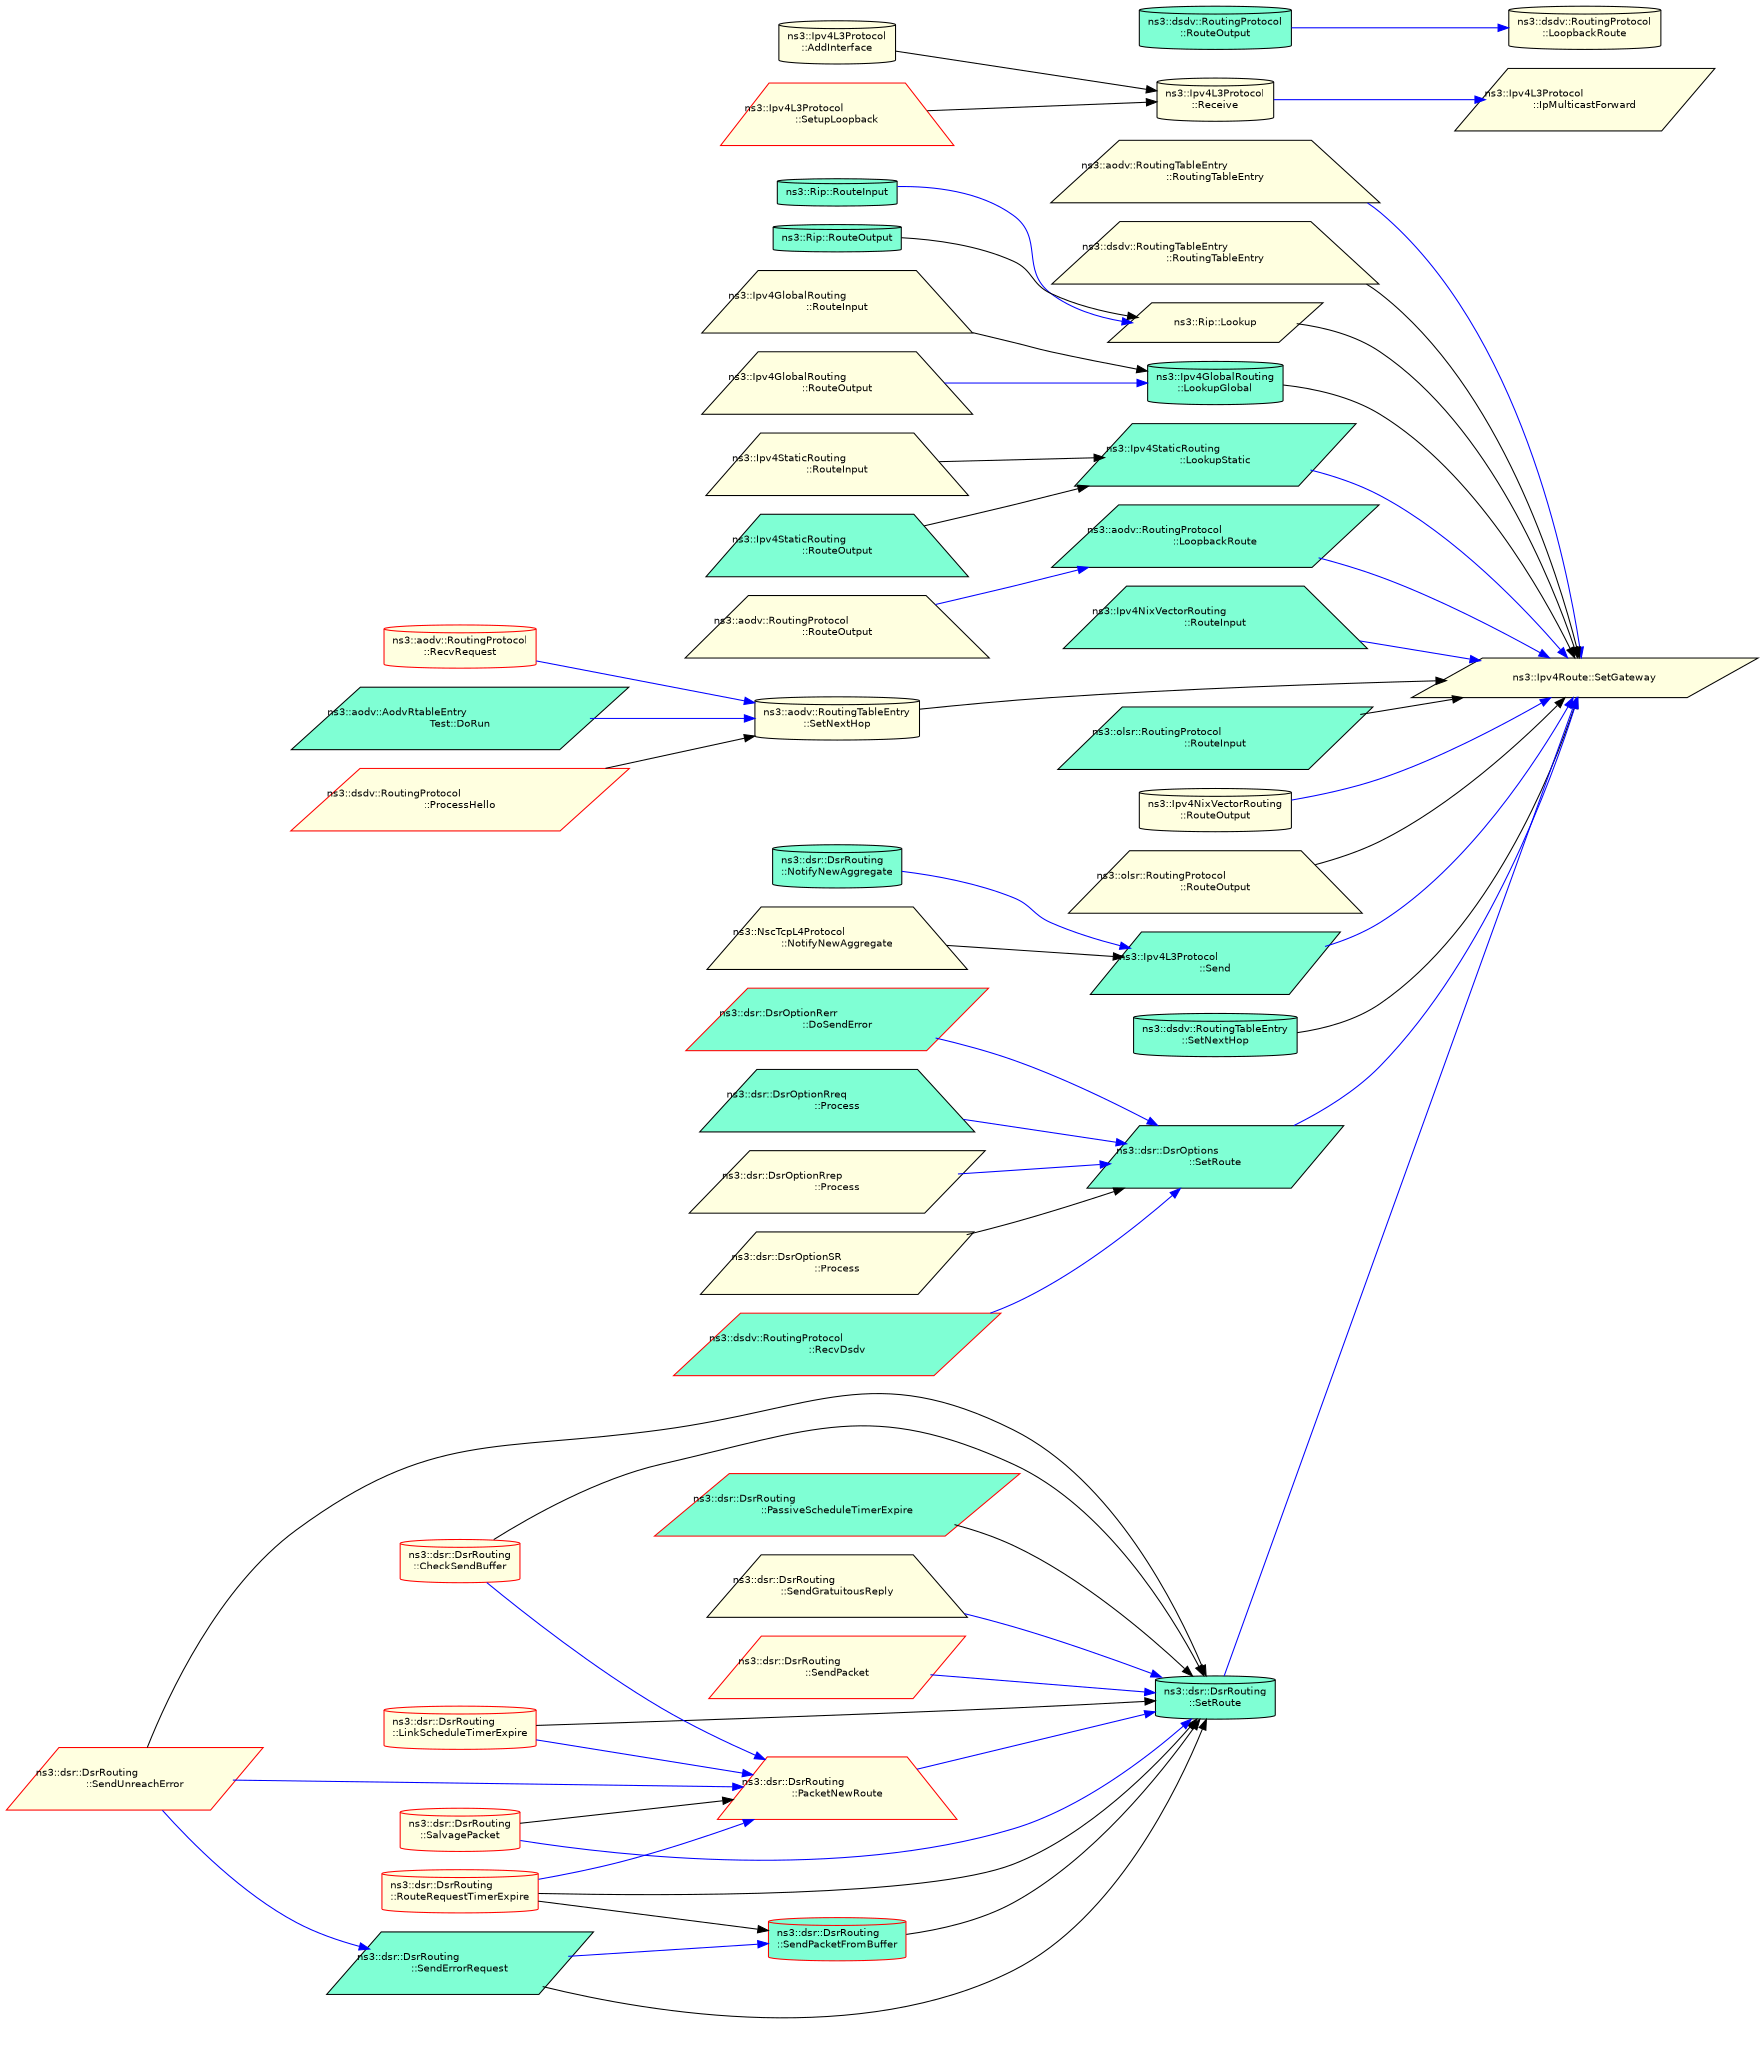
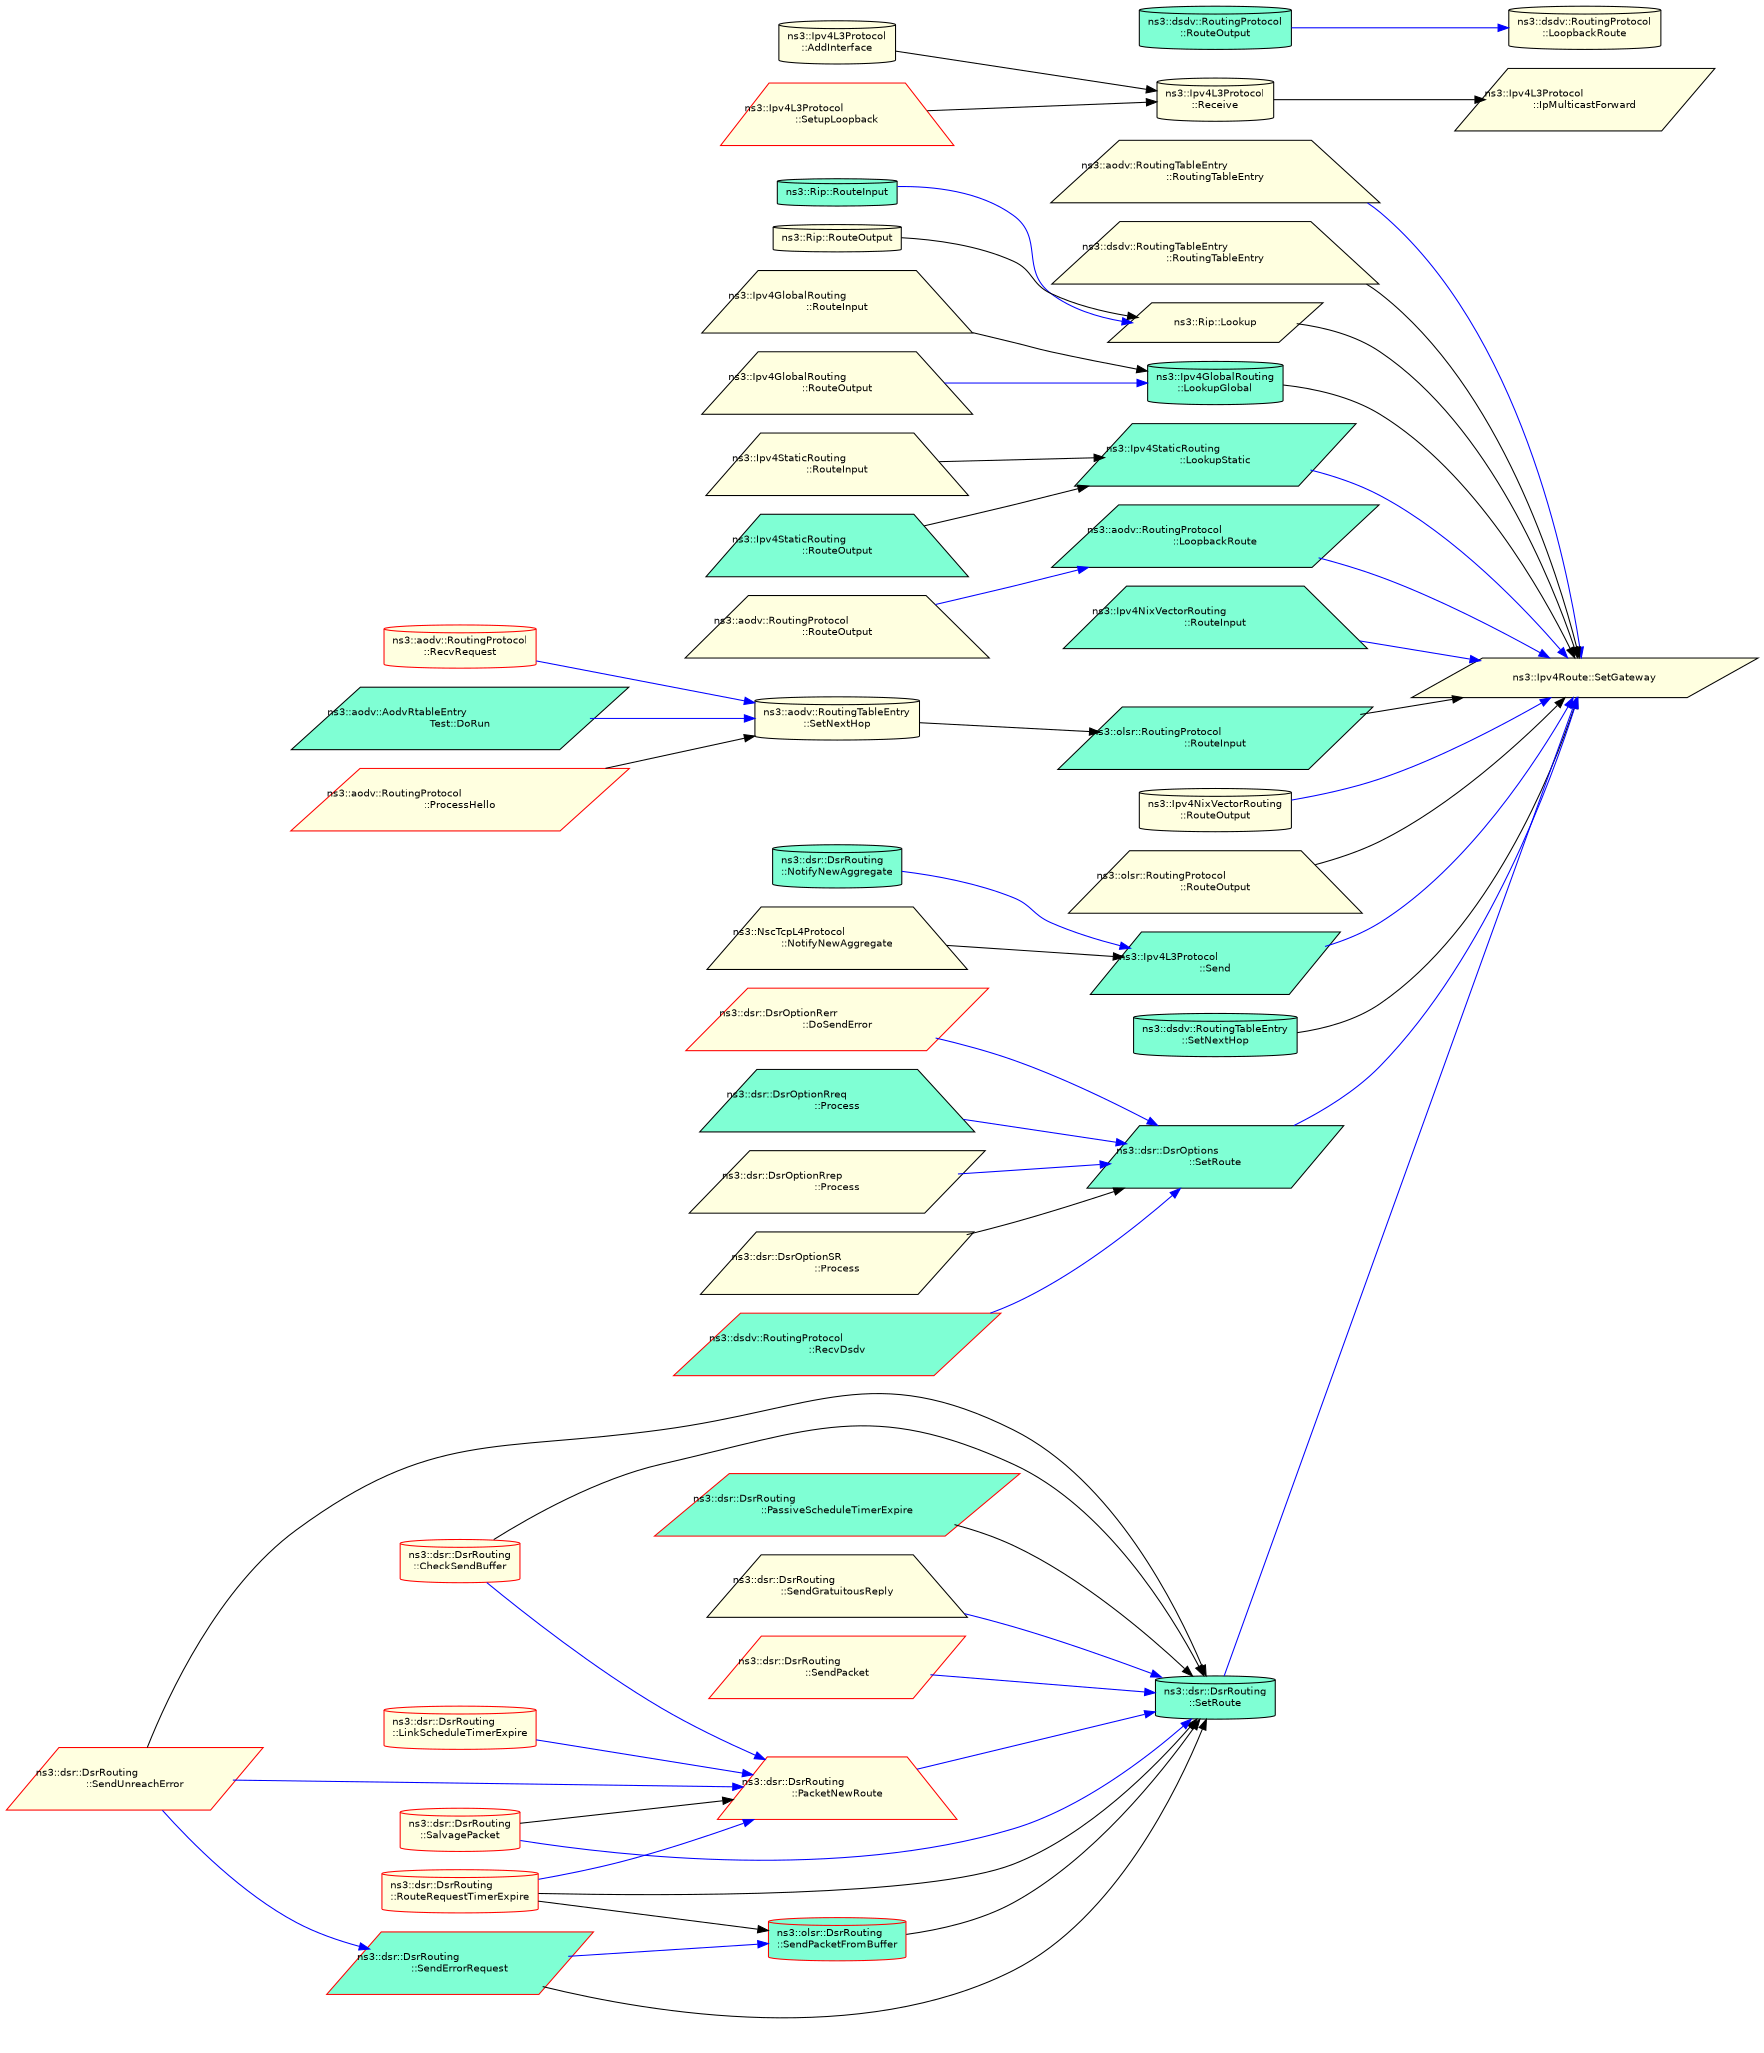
(1374, 100) -> (1374, 100)
(837, 238) -> (837, 238)
(1178, 690) -> (1004, 727)
(460, 800) -> (460, 800)
(837, 1019) -> (837, 1019)
(840, 1715) -> none
(837, 1939) -> (837, 1939)
(460, 1963) -> (460, 1963)
